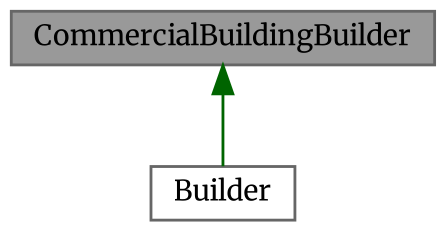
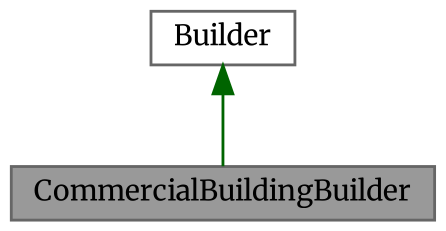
(223, 130) -> (223, 130)
